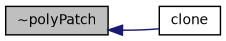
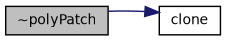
(141, 30) -> (127, 11)
